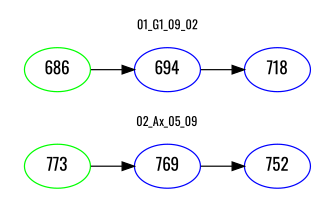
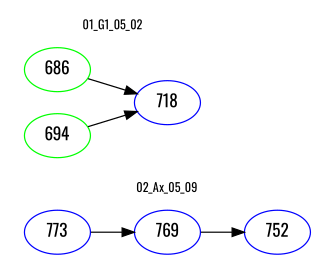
(167, 26) -> (112, 26)
(106, 70) -> (107, 84)
(167, 70) -> (57, 136)
(57, 166) -> (57, 232)
